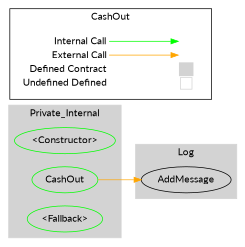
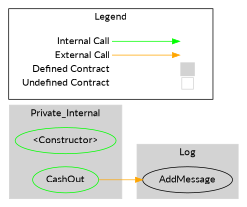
(111, 17) -> (111, 17)
(65, 83) -> (66, 83)
(65, 219) -> none
